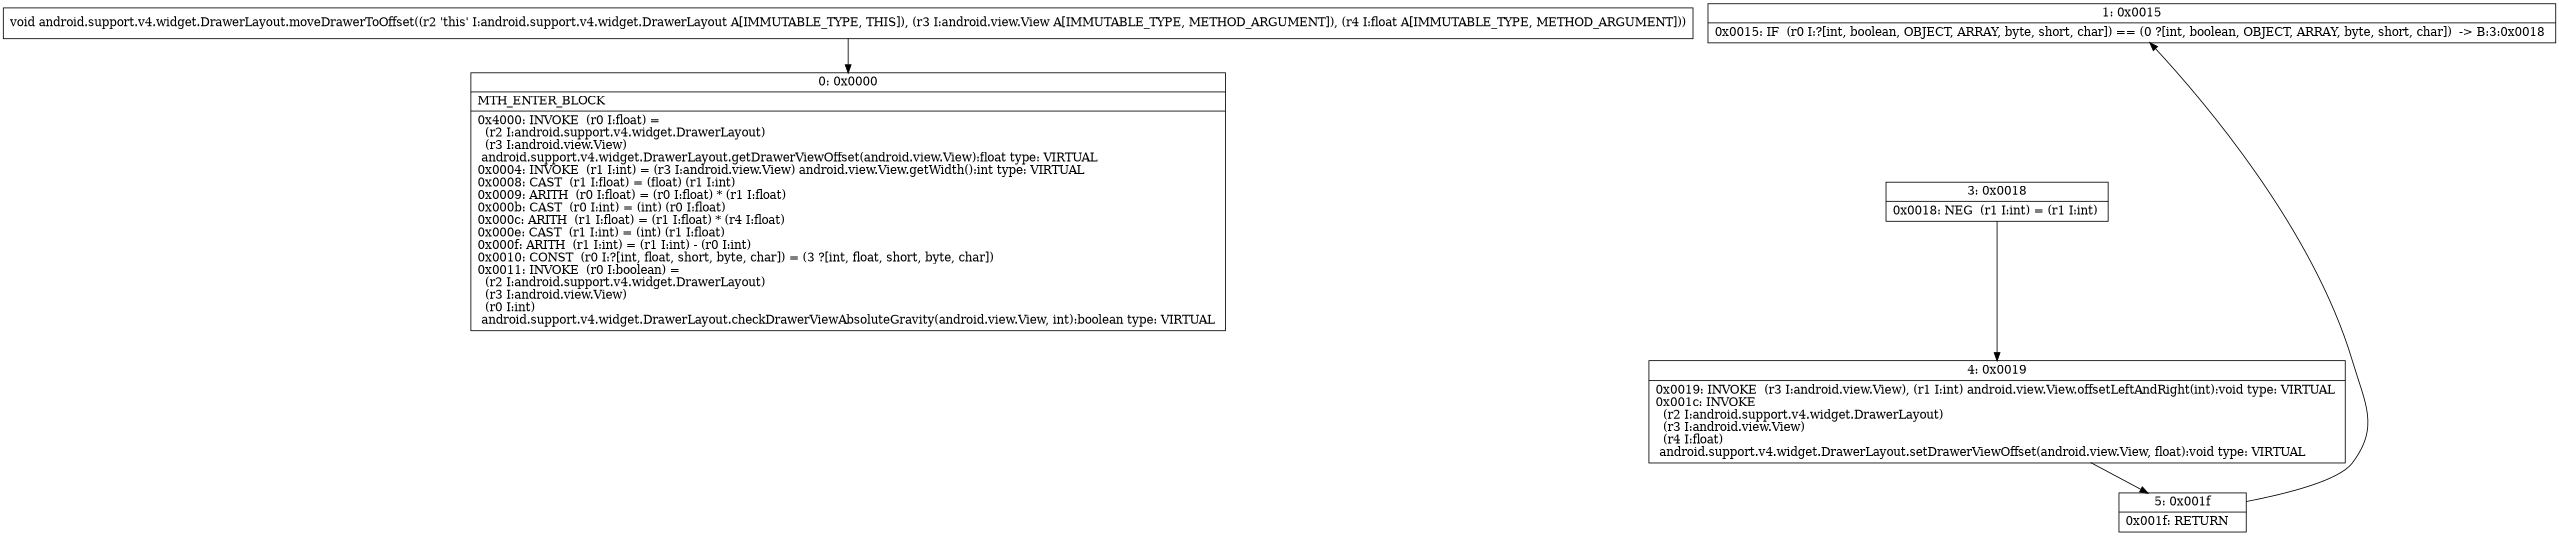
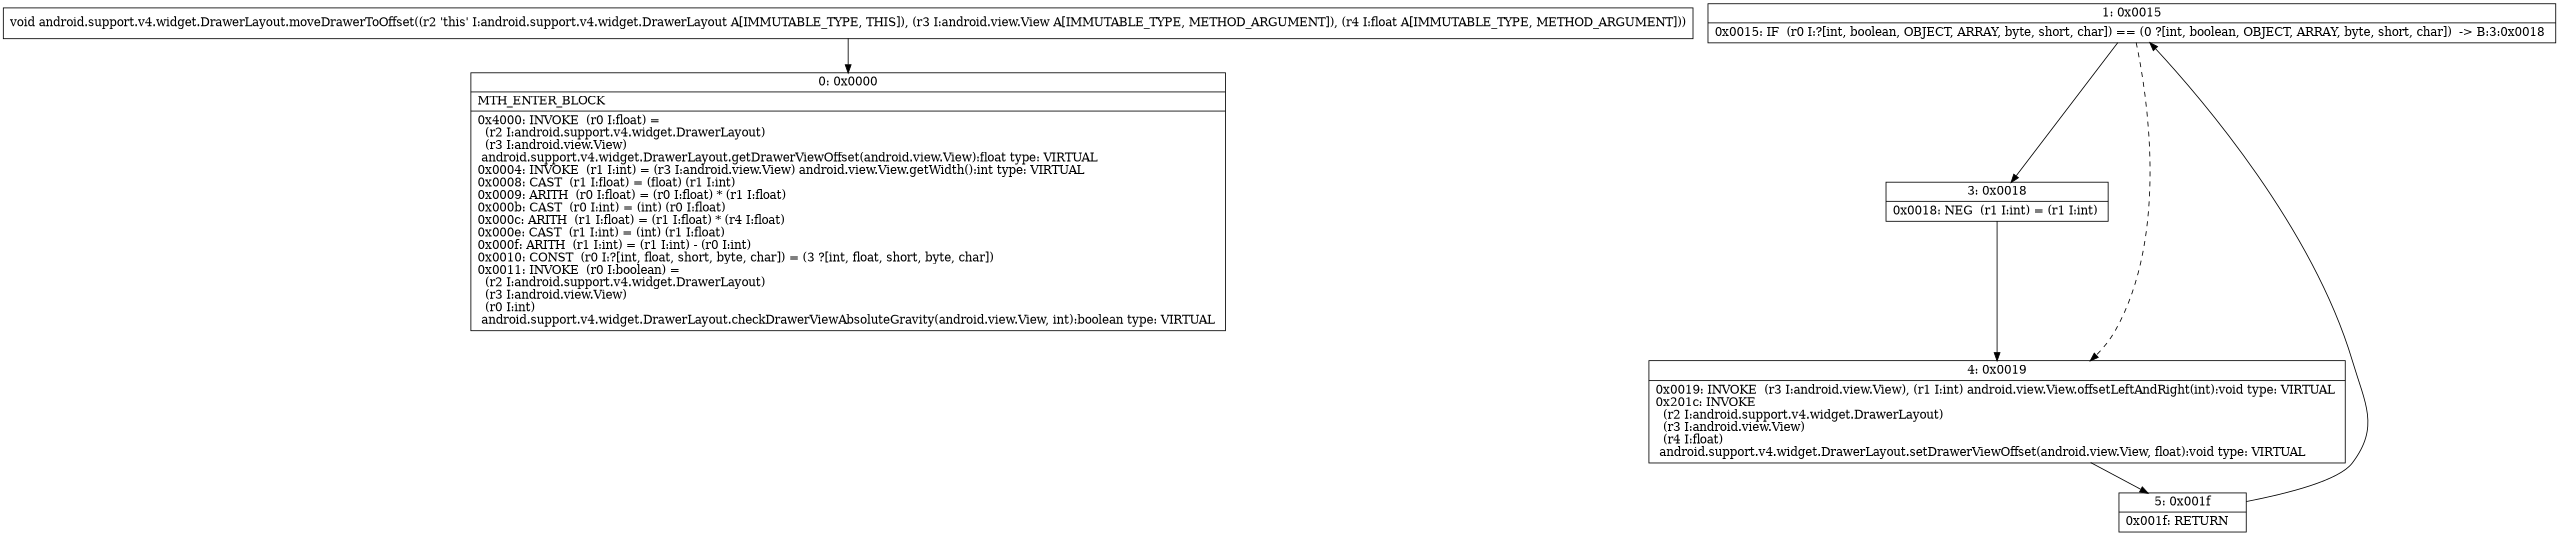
none -> (2067, 109)
none -> (2149, 204)
(1710, 403) -> (1710, 403)
